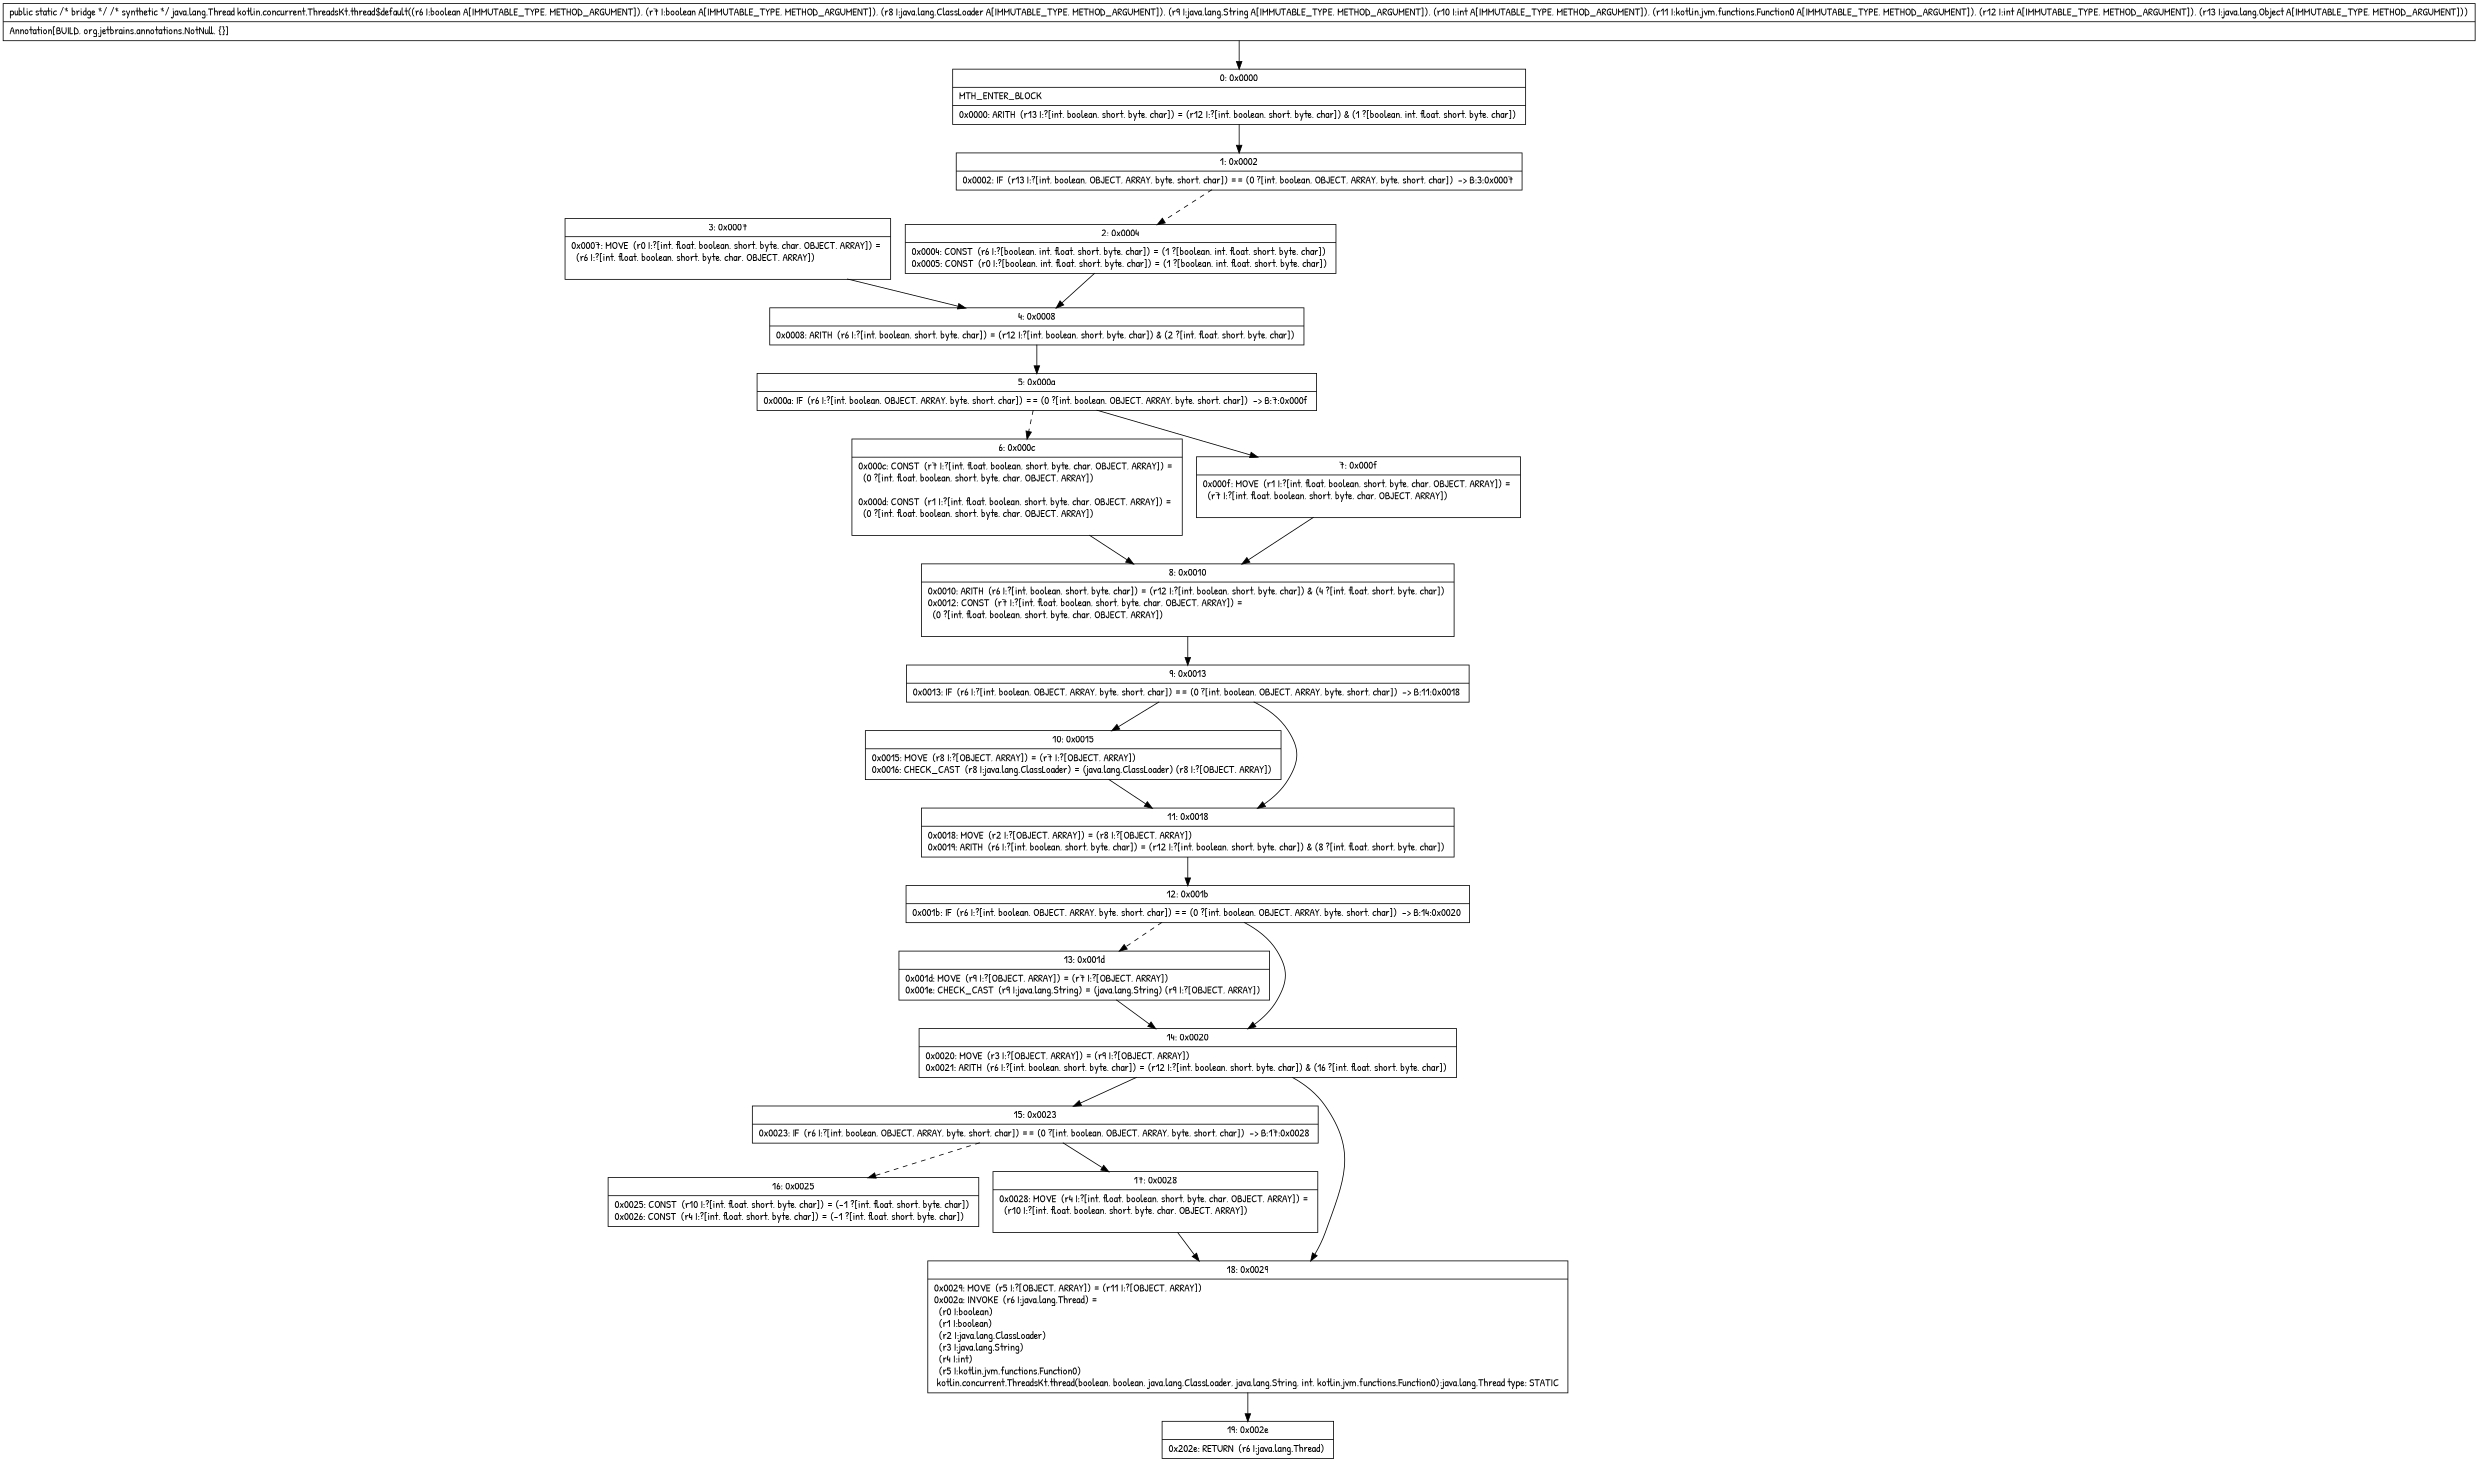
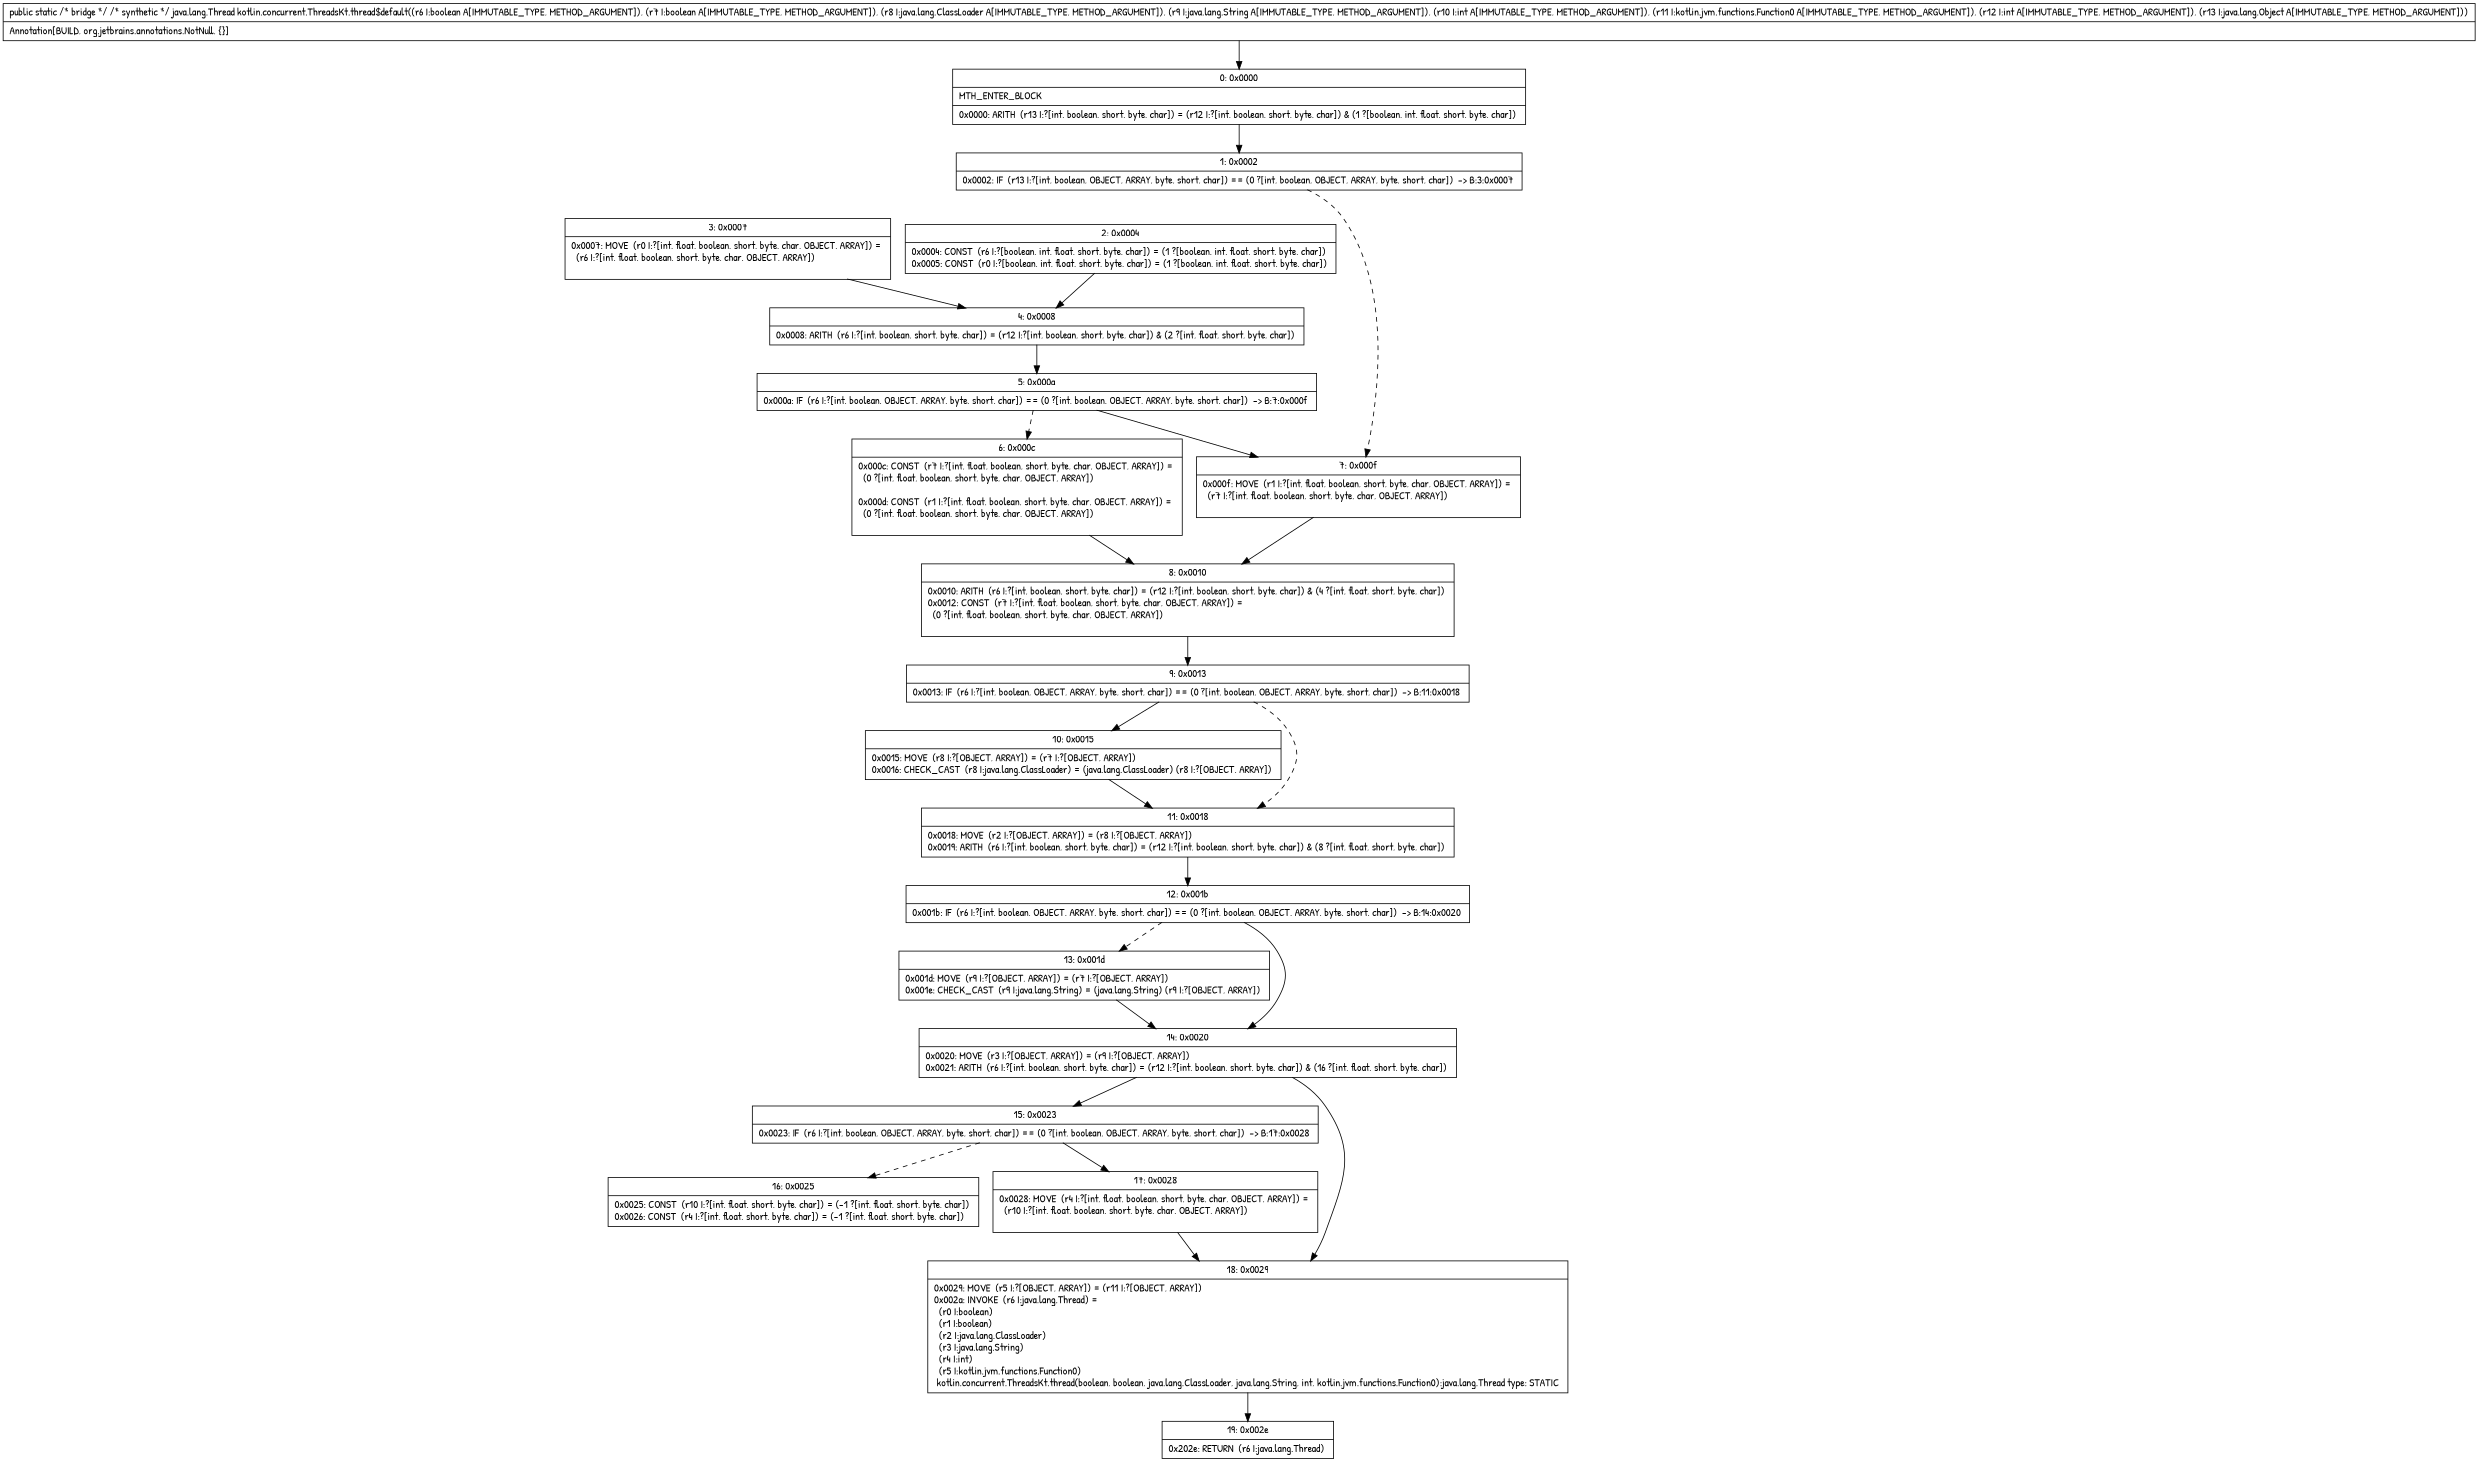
(1188, 205) -> (1375, 308)
(1296, 750) -> (1296, 750)
